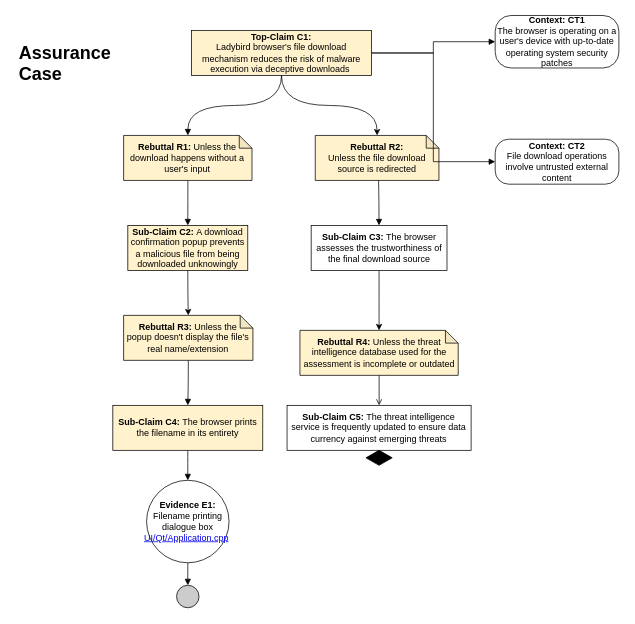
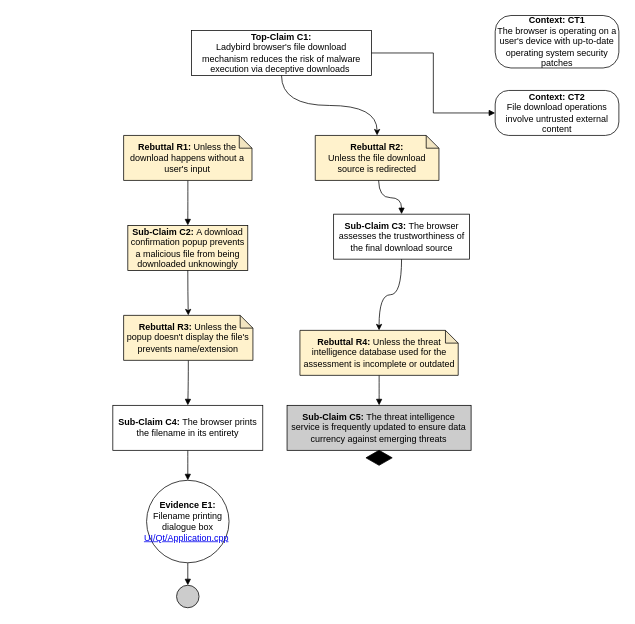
(457, 42) -> none
(282, 53) -> (282, 53)
(87, 64) -> none
(234, 105) -> none
(557, 162) -> (557, 113)
(379, 248) -> (402, 237)
(188, 338) -> (188, 338)
(379, 400) -> (379, 397)
(188, 428) -> (188, 428)
(379, 428) -> (379, 428)
